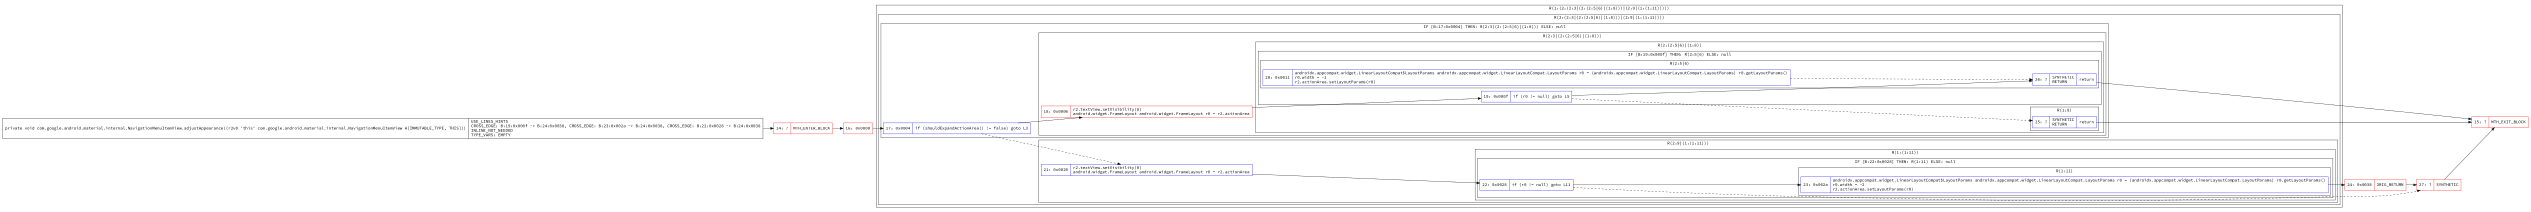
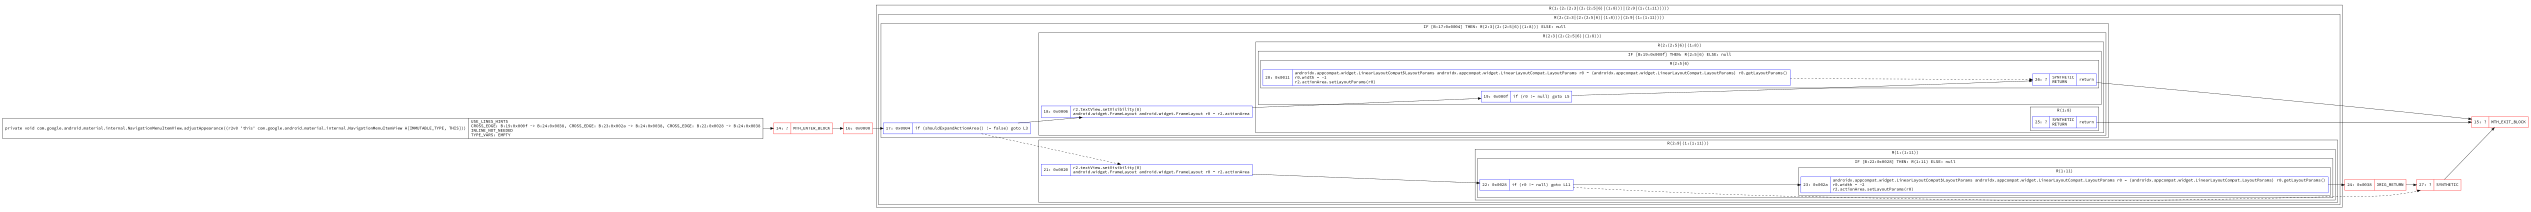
(1801, 110) -> none
(1147, 112) -> (1147, 112)
